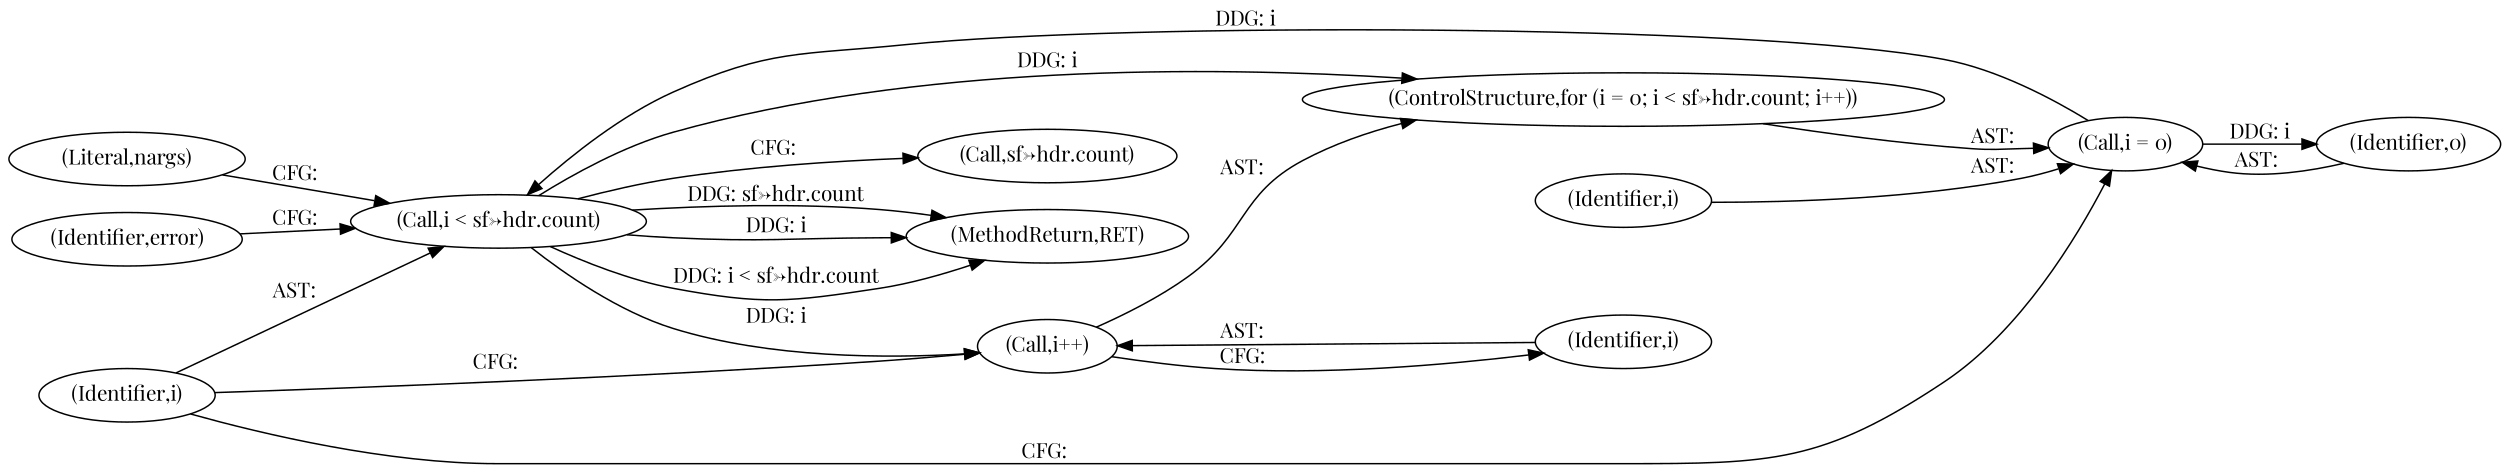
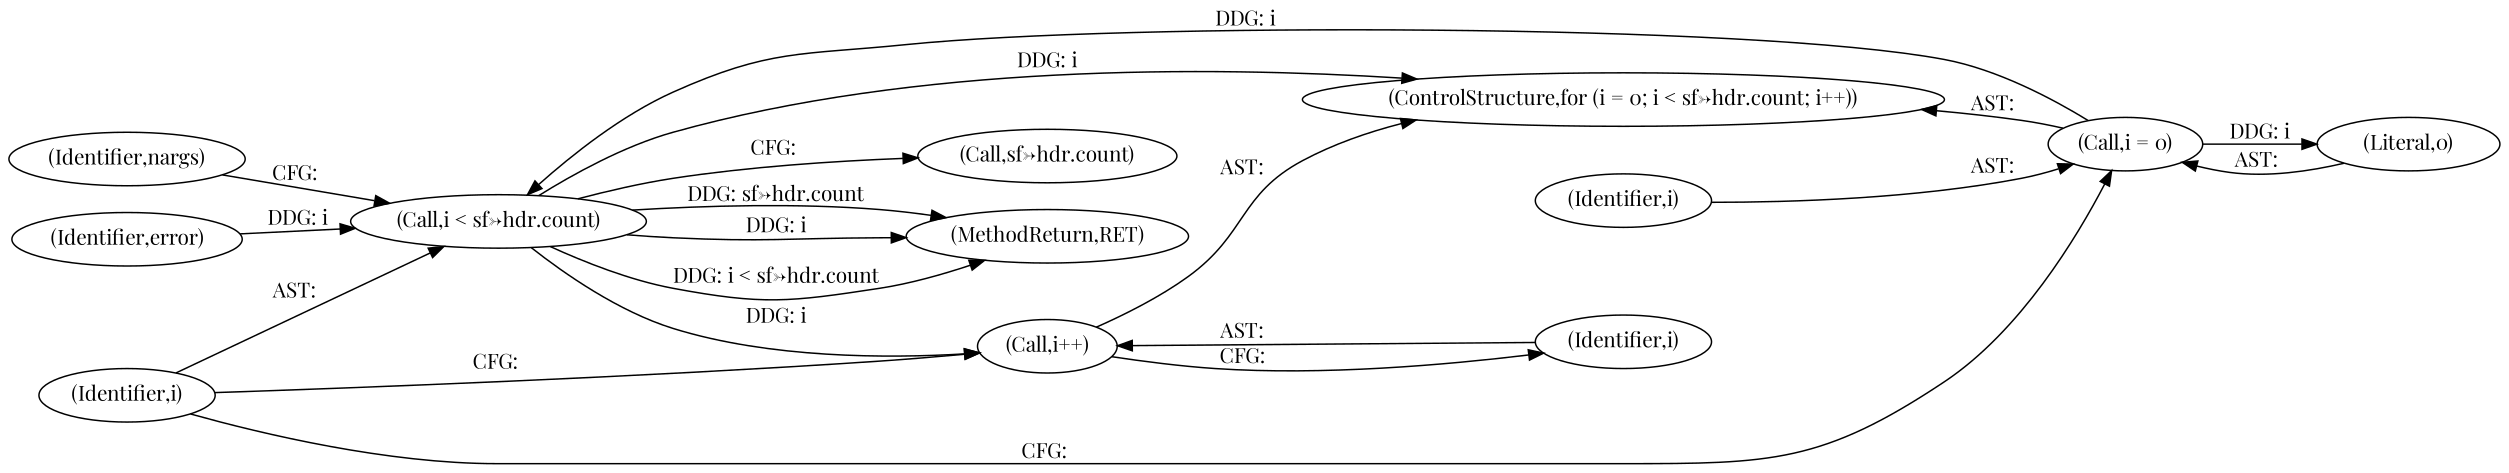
(1898, 142) -> (2000, 118)
(2409, 144) -> (2409, 144)
(127, 159) -> (127, 159)
(298, 219) -> (298, 219)
